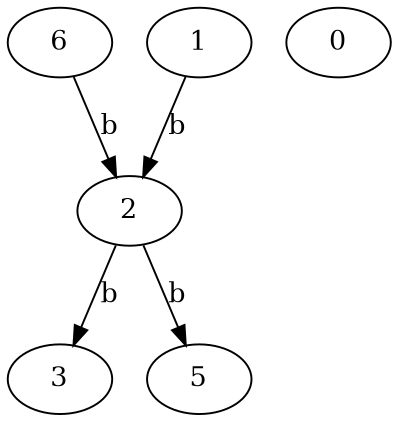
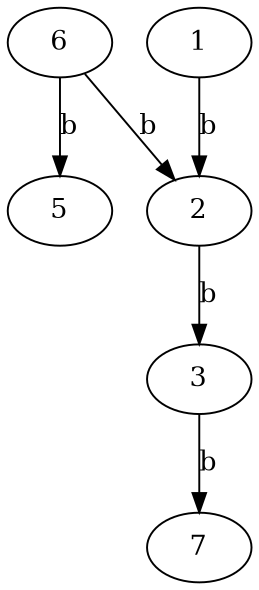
(339, 43) -> none
(161, 286) -> (60, 117)
none -> (199, 548)
